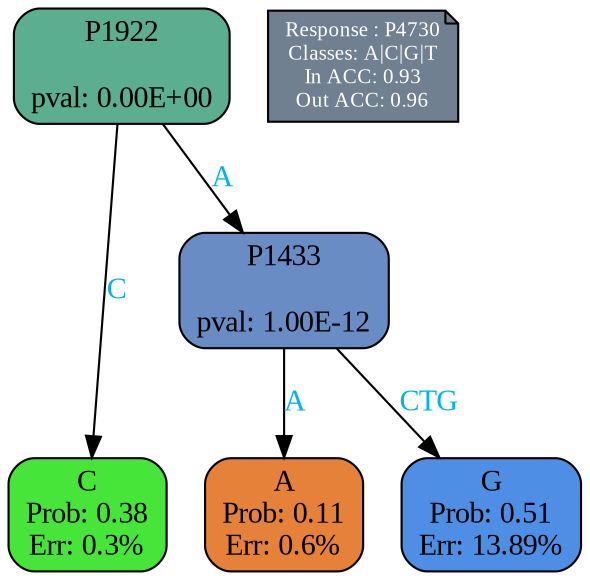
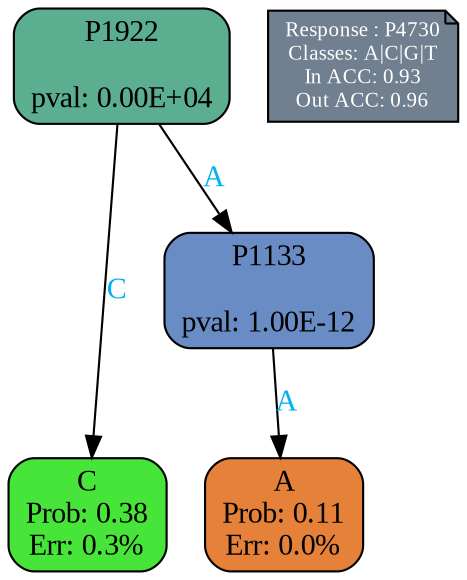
(122, 66) -> (122, 66)
(284, 291) -> (269, 291)
(284, 515) -> (284, 515)
(491, 515) -> none
